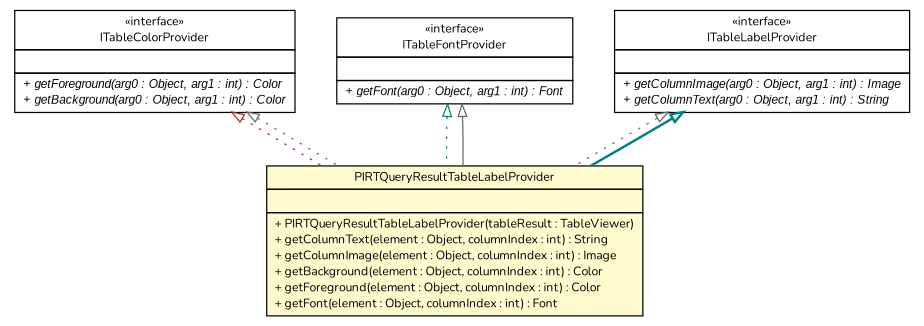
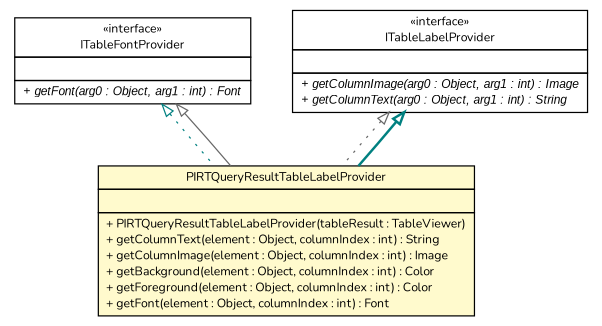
(155, 61) -> none
